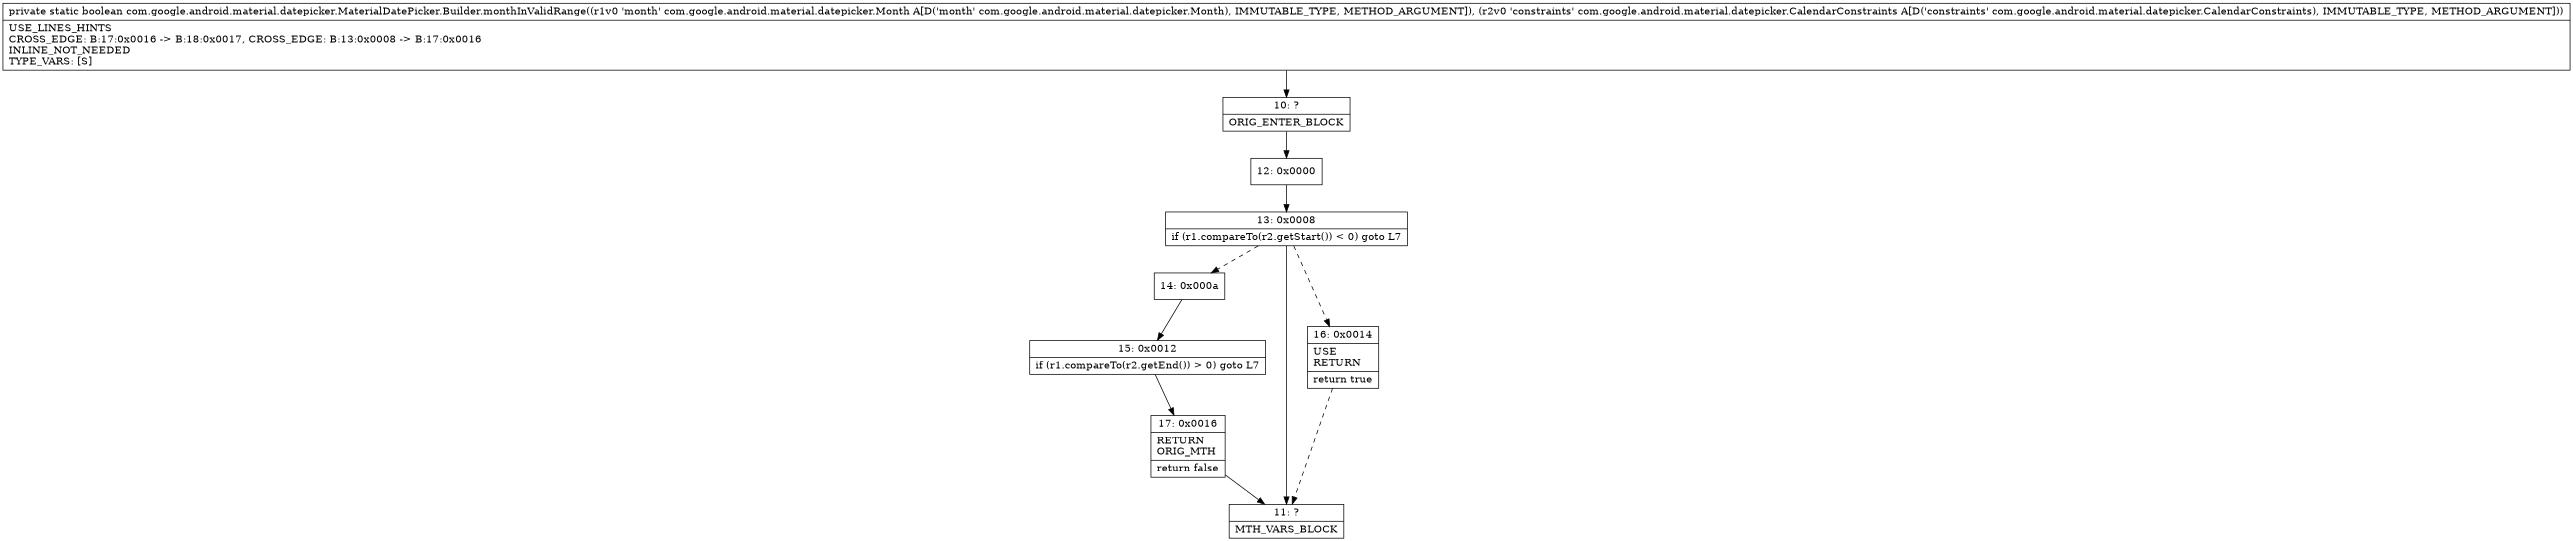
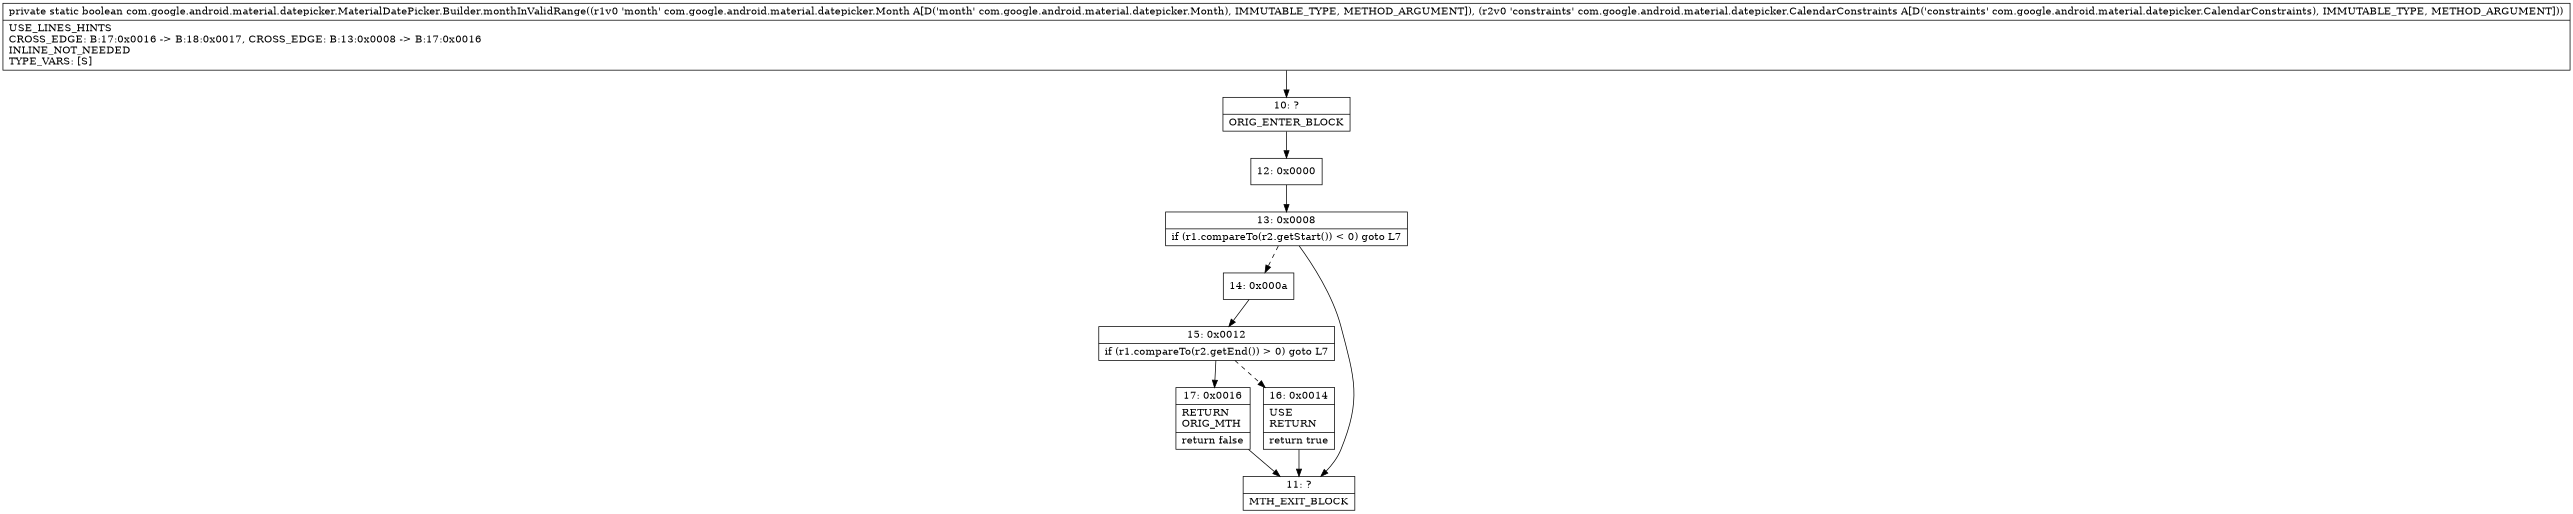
(1310, 283) -> (1247, 372)
(1314, 443) -> (1299, 459)
(1286, 529) -> (1299, 501)
